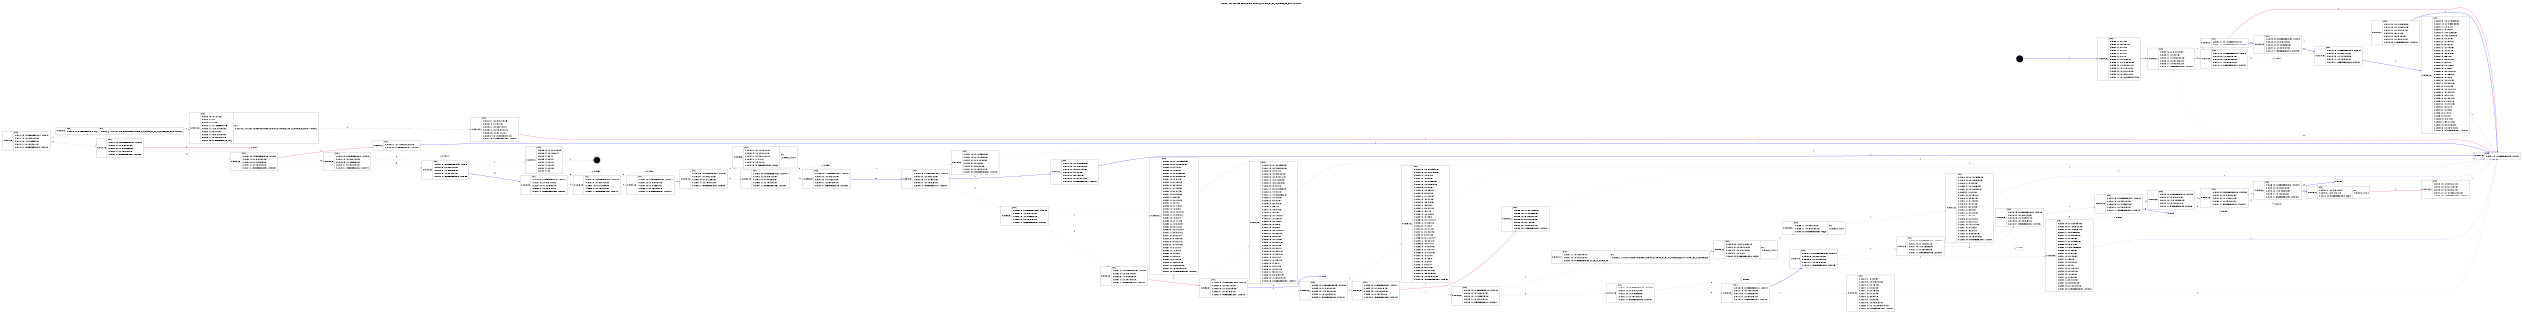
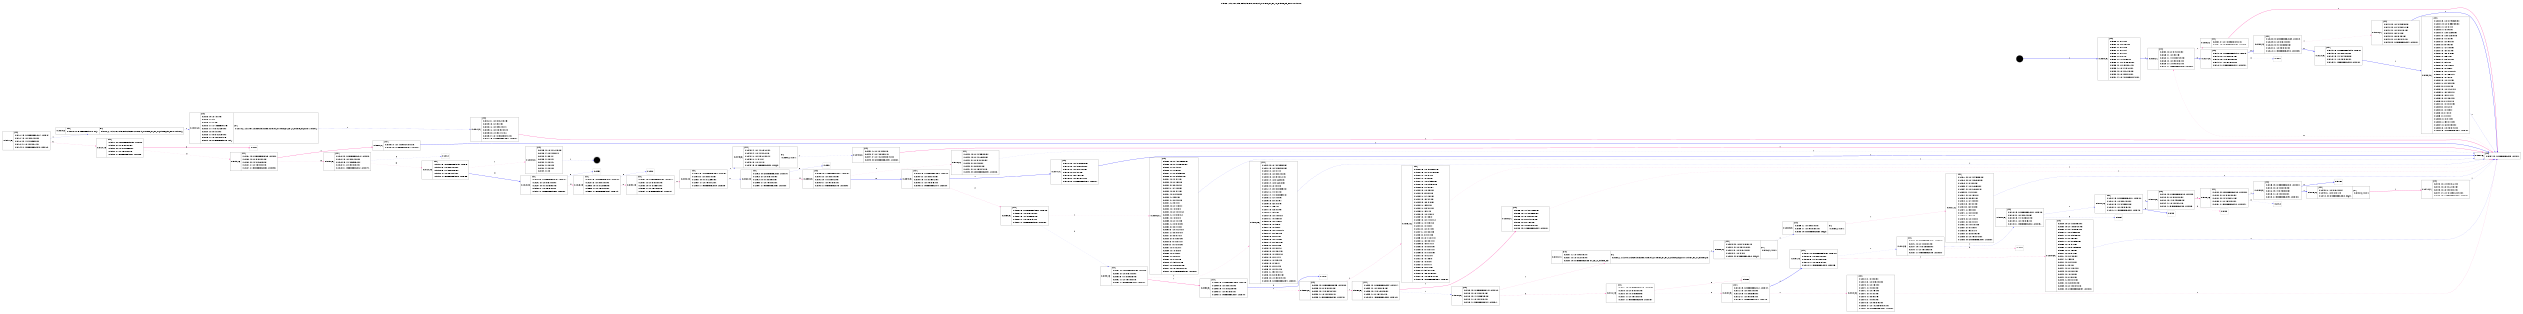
(2250, 44) -> (2250, 52)
none -> (876, 155)
